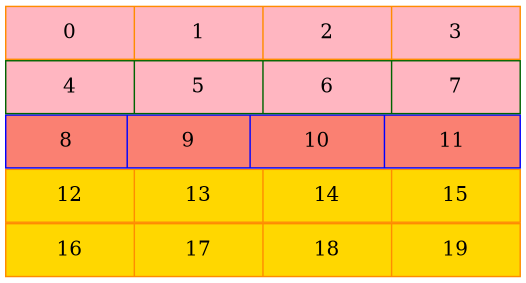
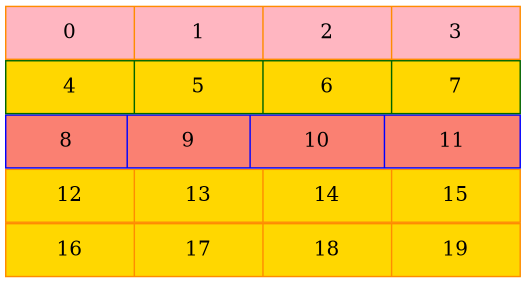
(263, 87) -> (263, 87)
